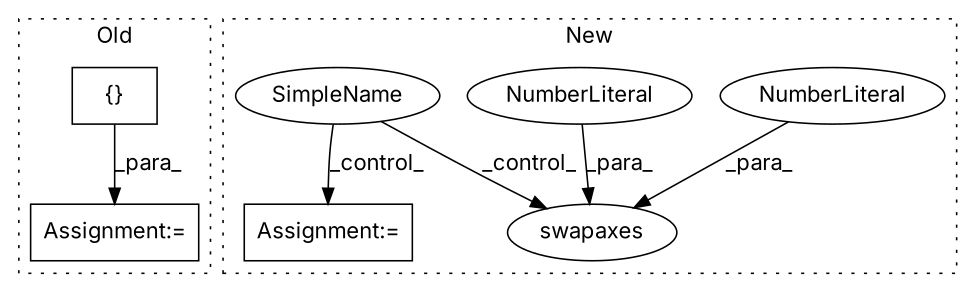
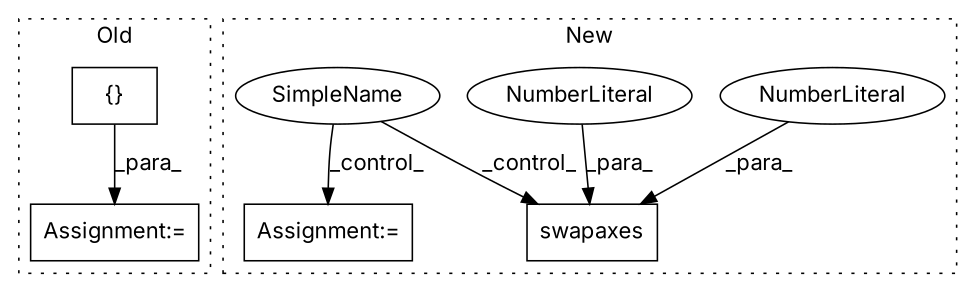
(592, 232) -> (592, 232)
